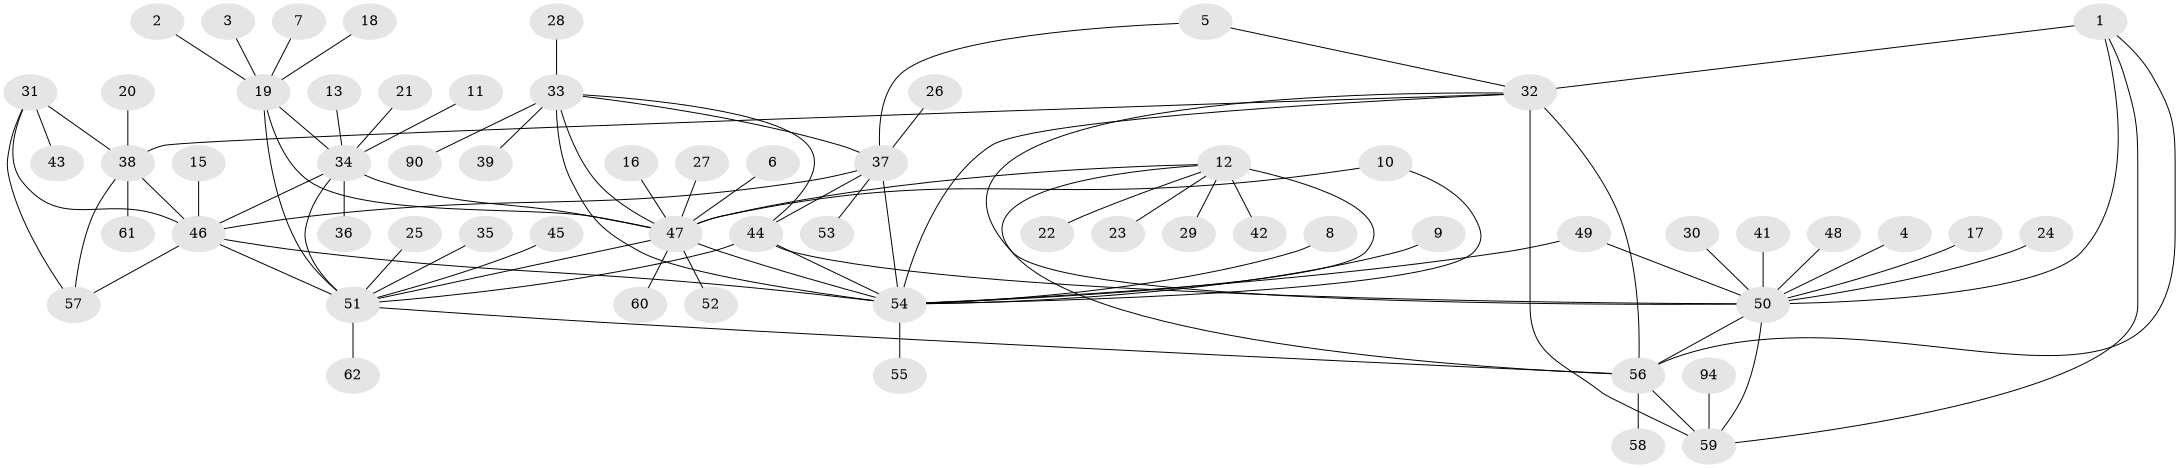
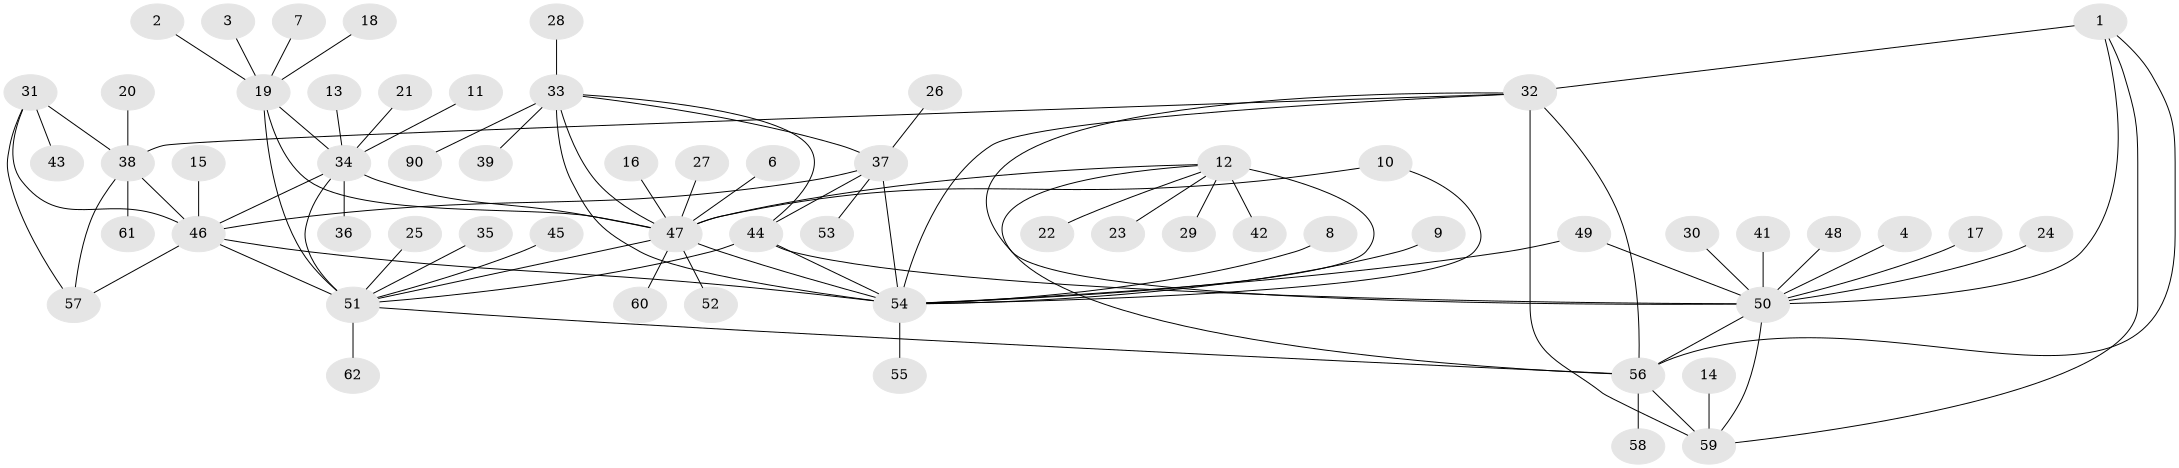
(1206, 22) -> none
(1709, 376) -> (1709, 376)
